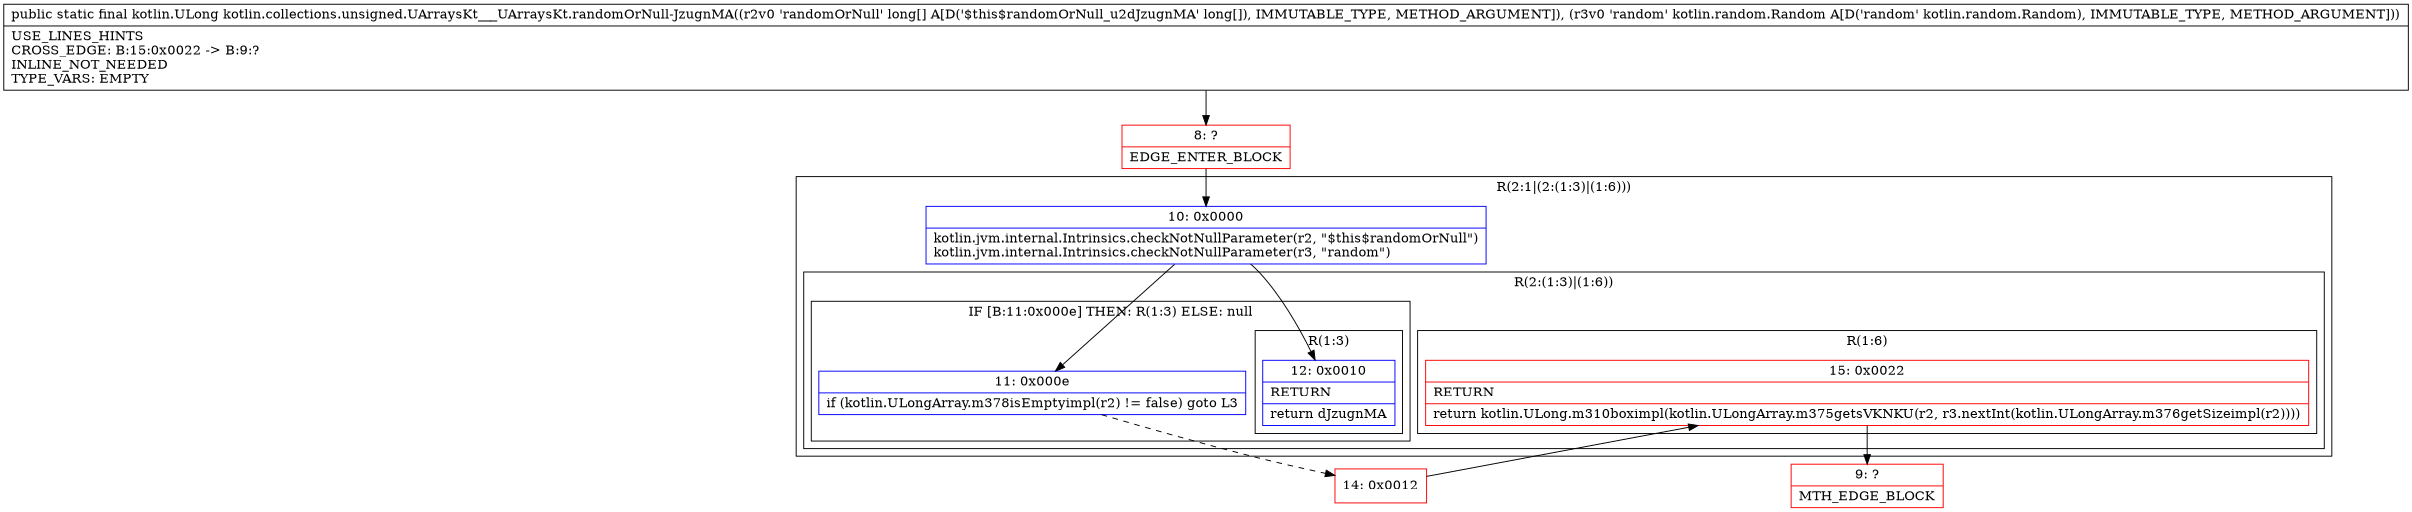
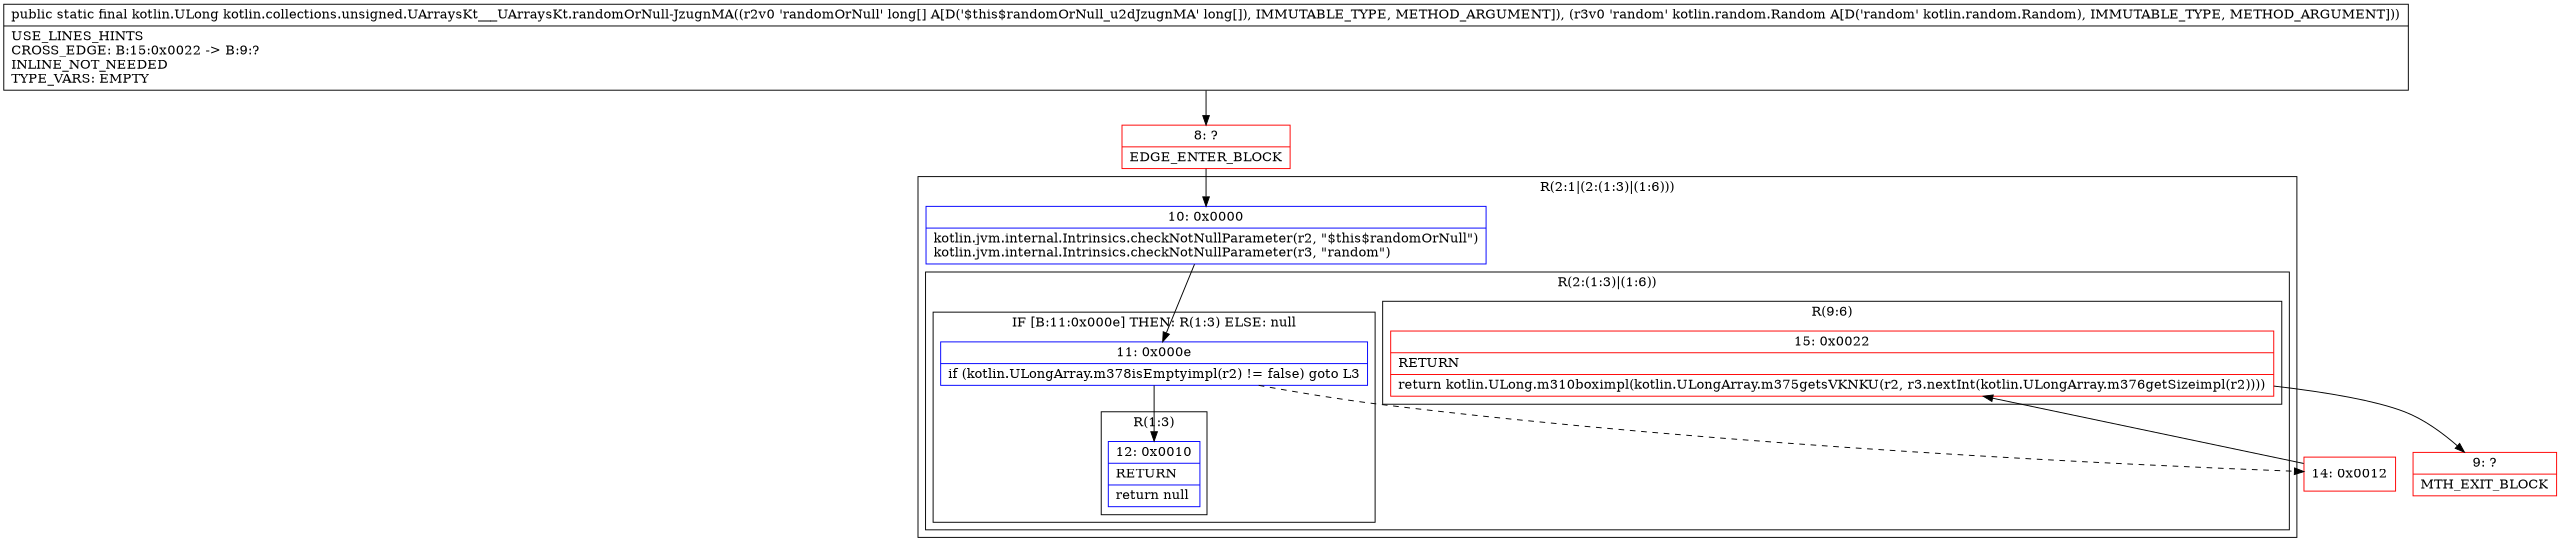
(1286, 307) -> (1154, 405)
(1867, 341) -> (1832, 312)
(1329, 414) -> (1153, 495)
(1867, 496) -> (2485, 484)
